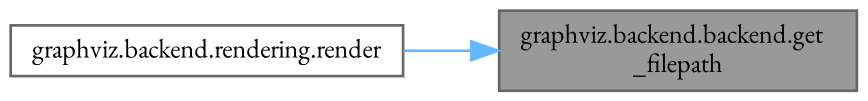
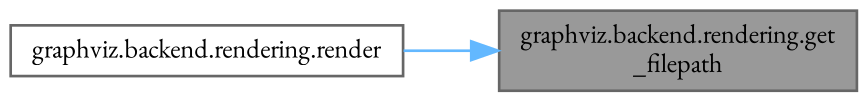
(678, 51) -> (678, 51)
